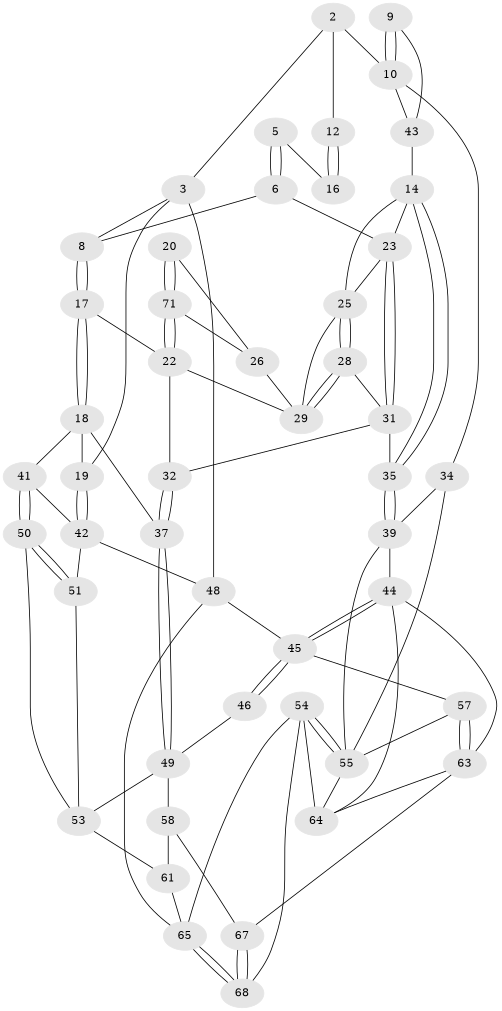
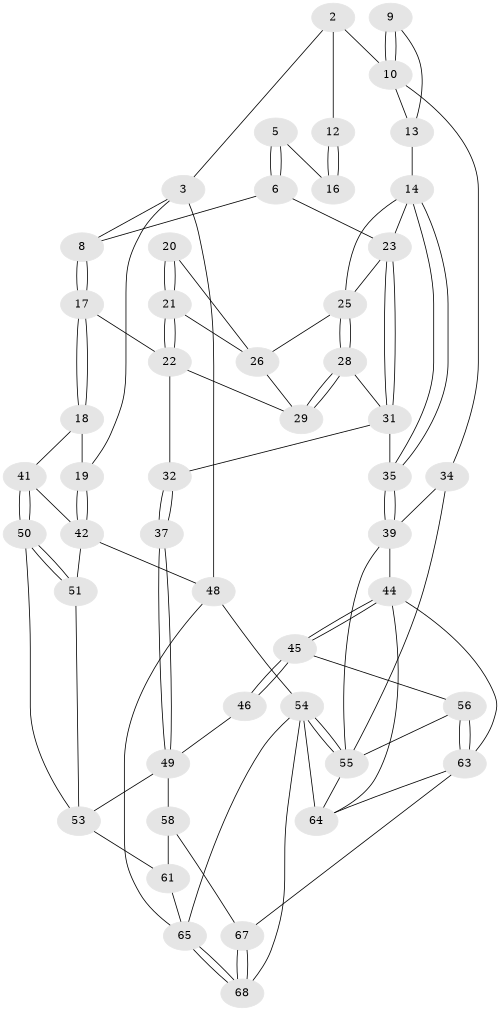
(412, 132) -> (412, 132)
(170, 305) -> (170, 305)
(312, 359) -> (301, 333)
(122, 477) -> none
(254, 620) -> (256, 650)
(465, 706) -> (465, 706)
